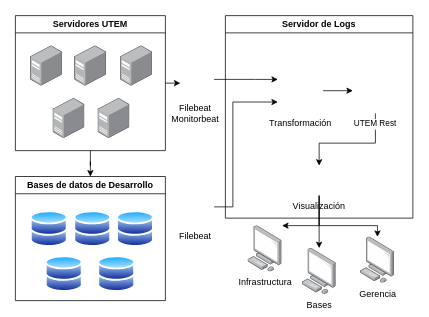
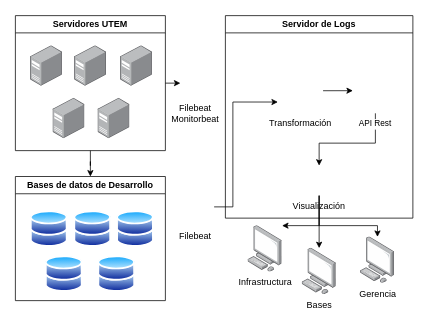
(243, 79) -> none
(375, 123) -> (375, 123)
